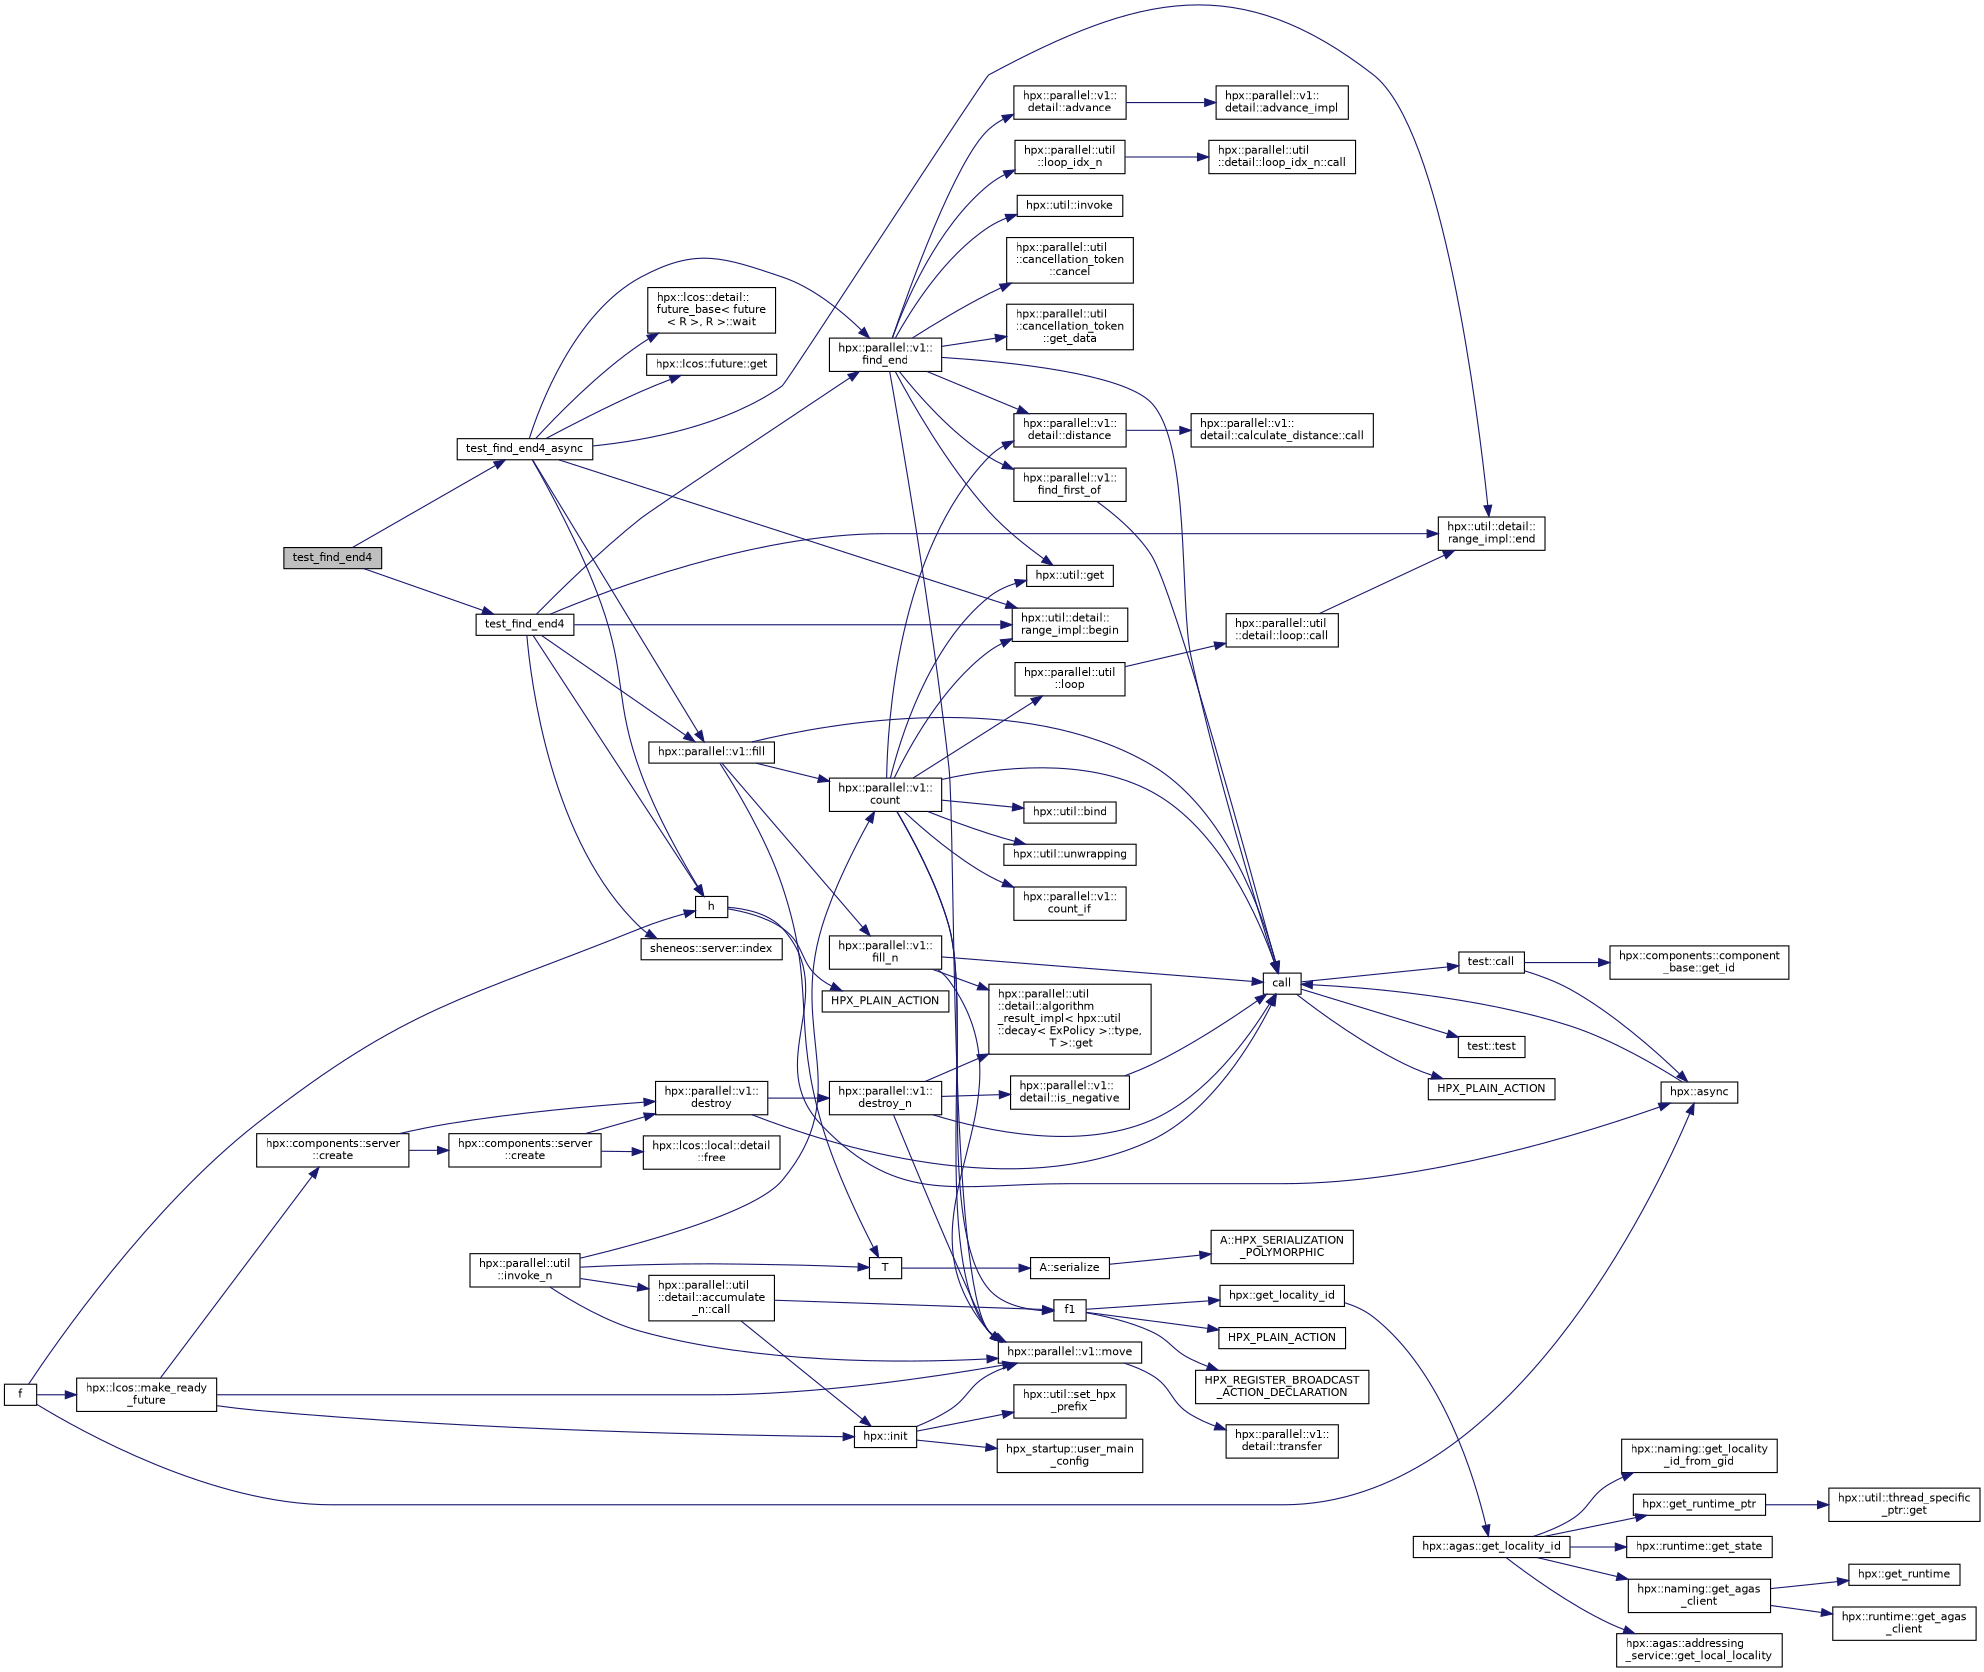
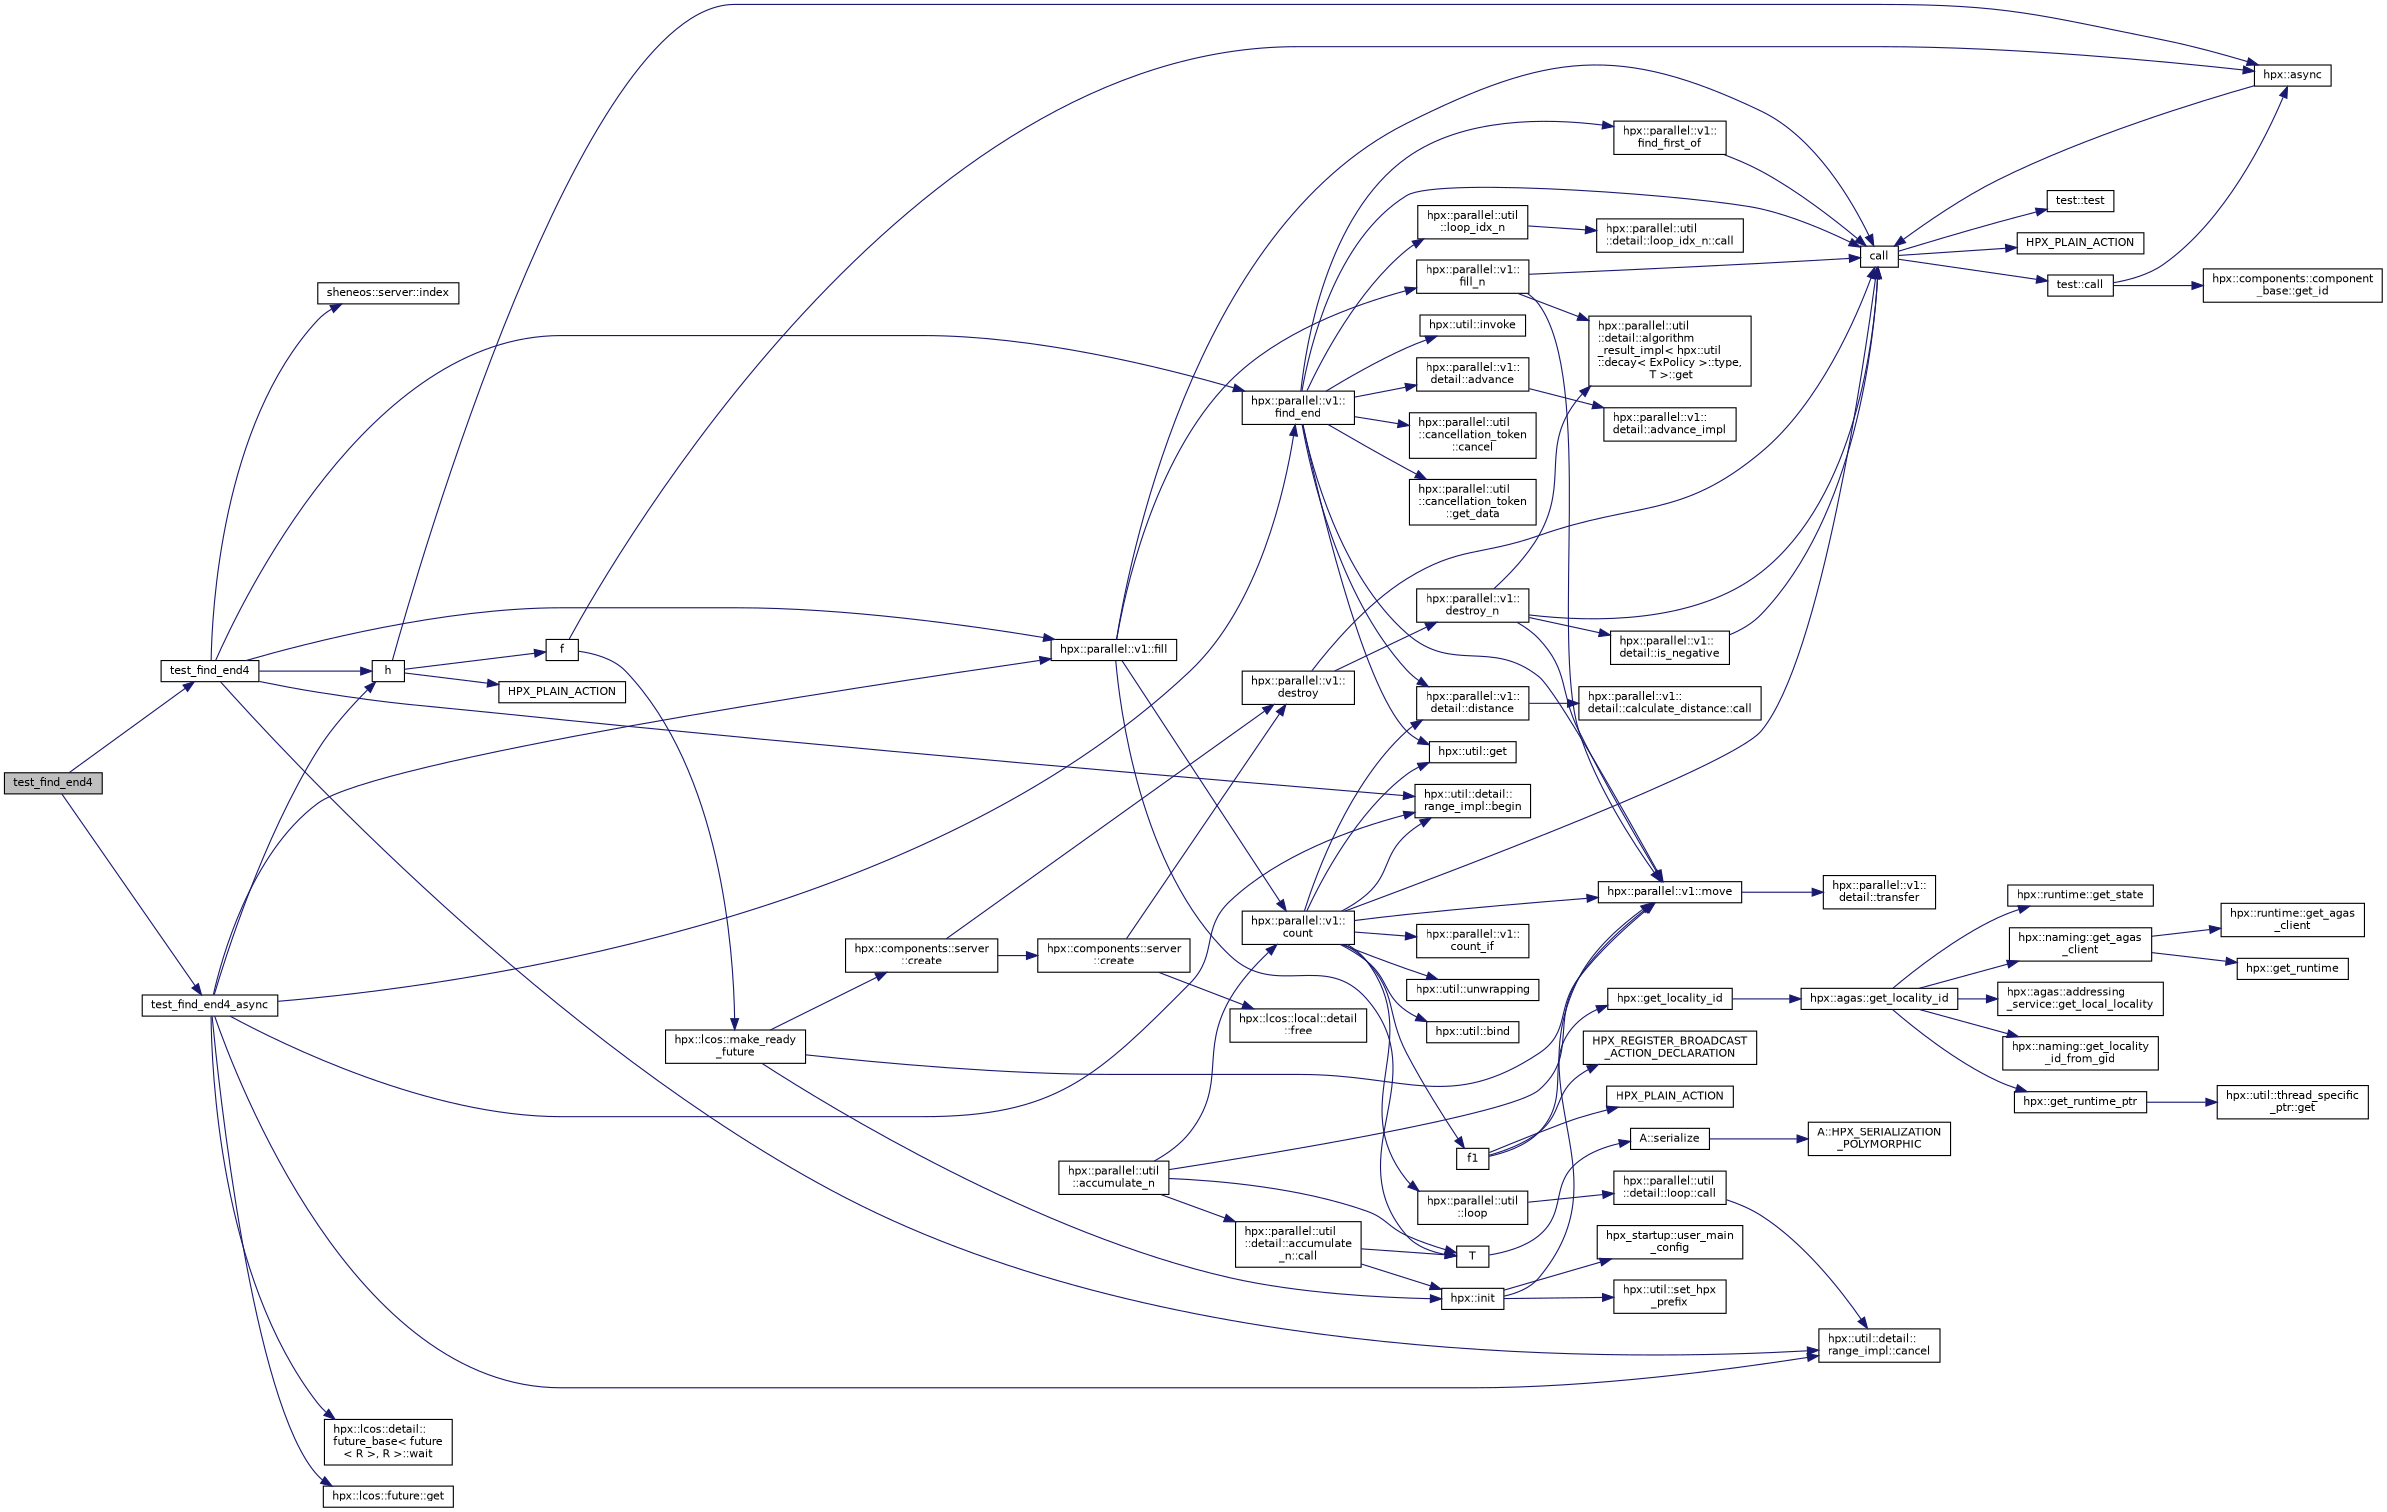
(1492, 534) -> (1879, 1346)
(309, 1084) -> (470, 661)
(525, 1270) -> (1114, 1178)
(909, 1305) -> (1403, 1252)
